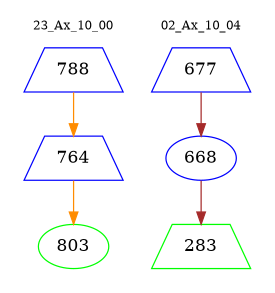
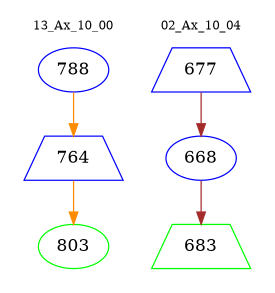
(74, 26) -> (74, 26)
(74, 70) -> (74, 70)
(201, 247) -> (201, 247)
